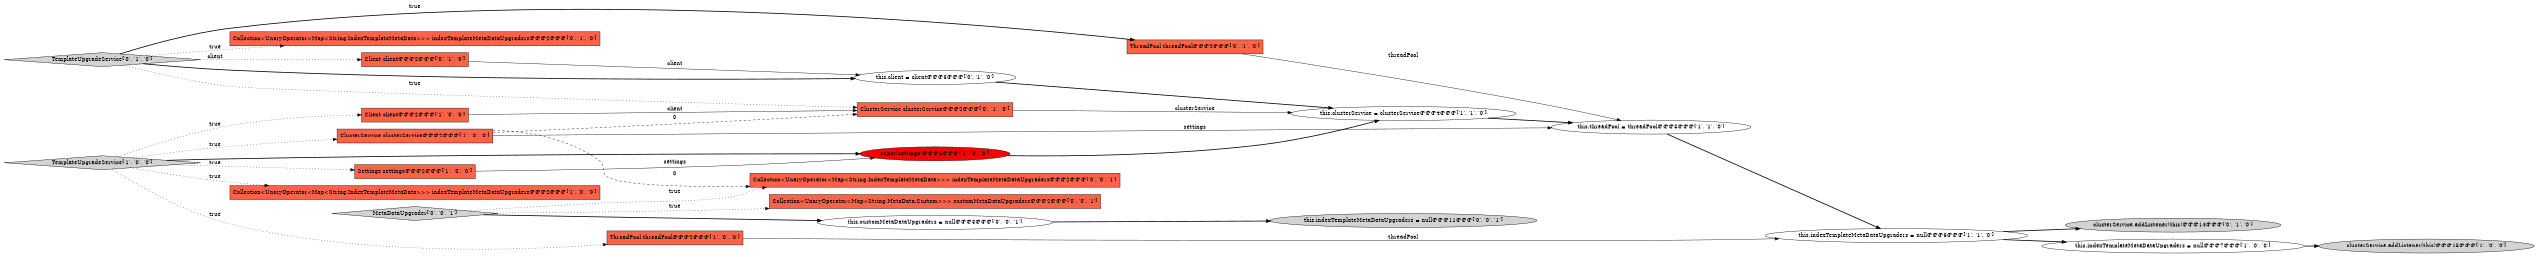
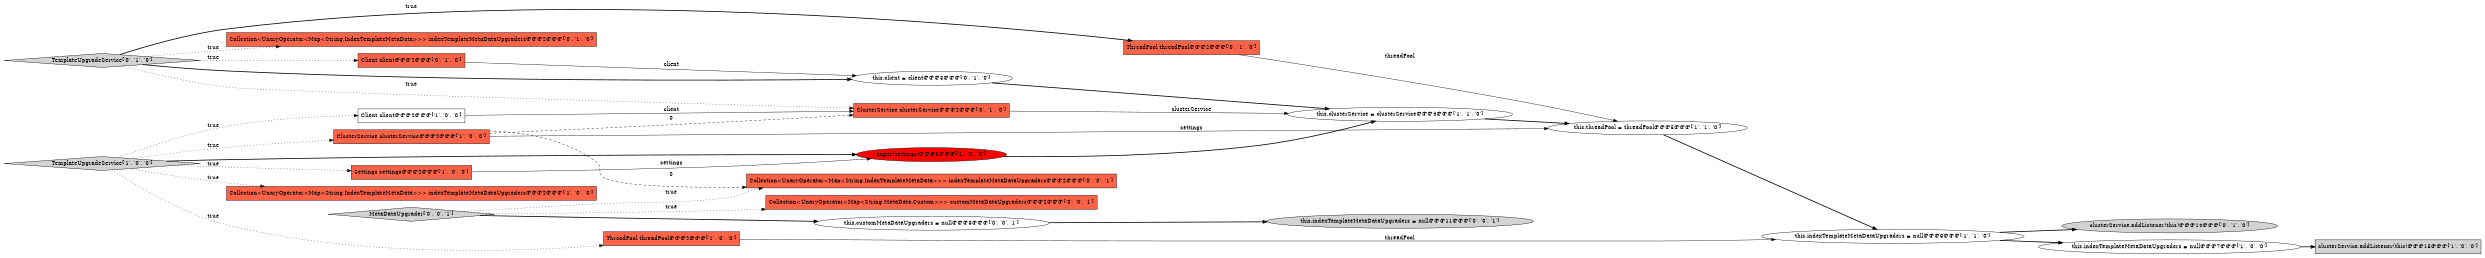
(215, 57) -> (213, 58)
(415, 115) -> (411, 116)
(2426, 246) -> (2398, 247)
